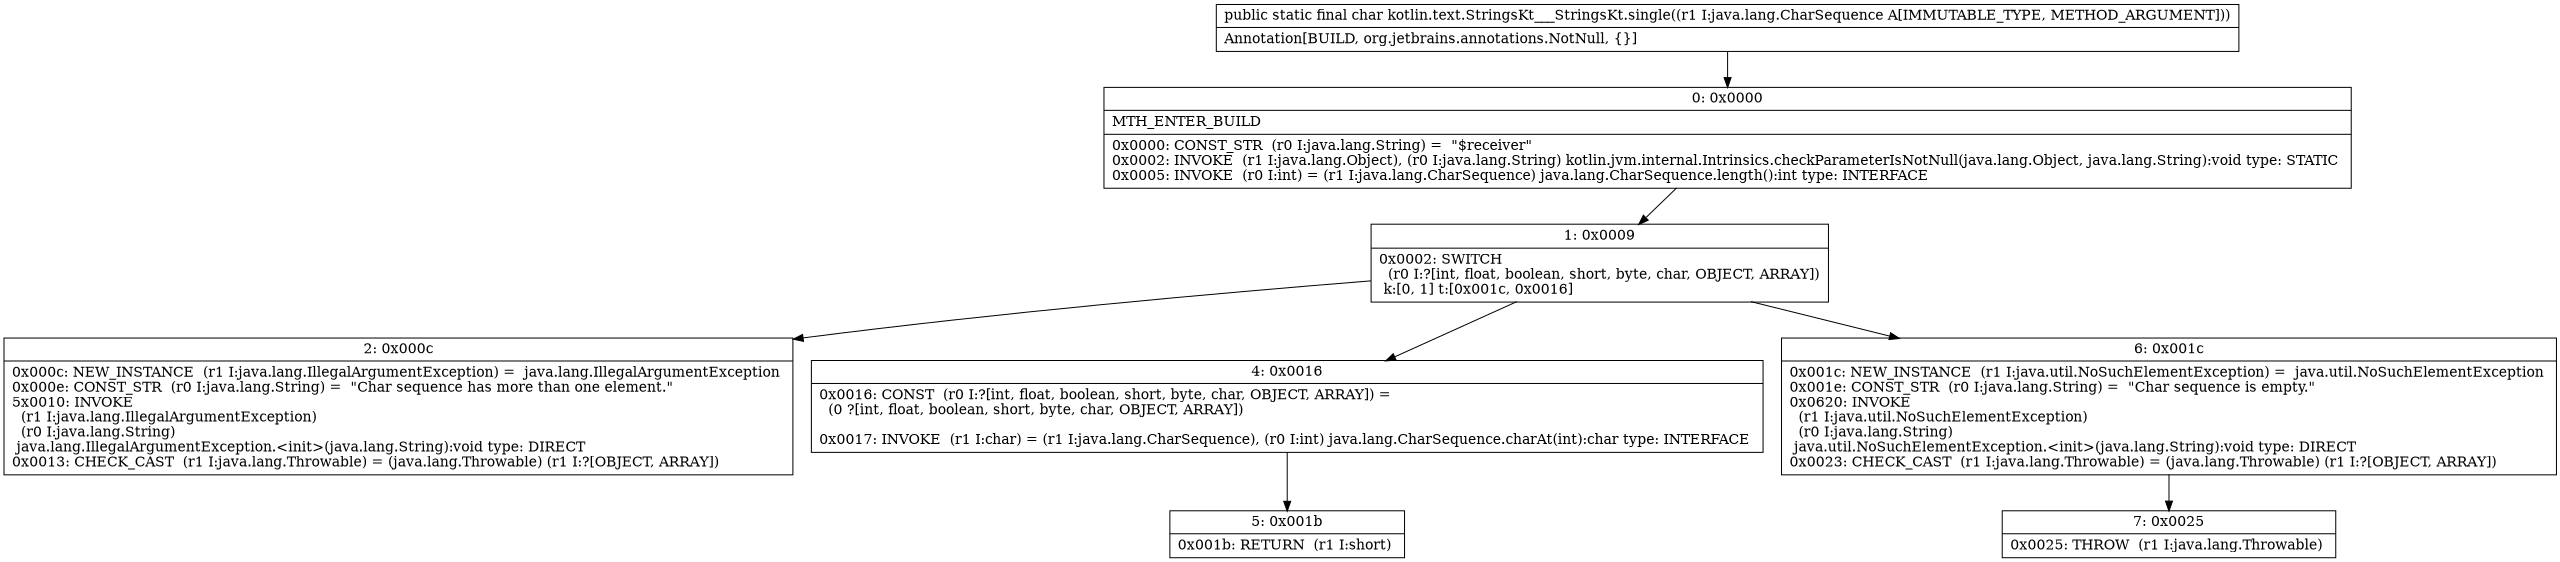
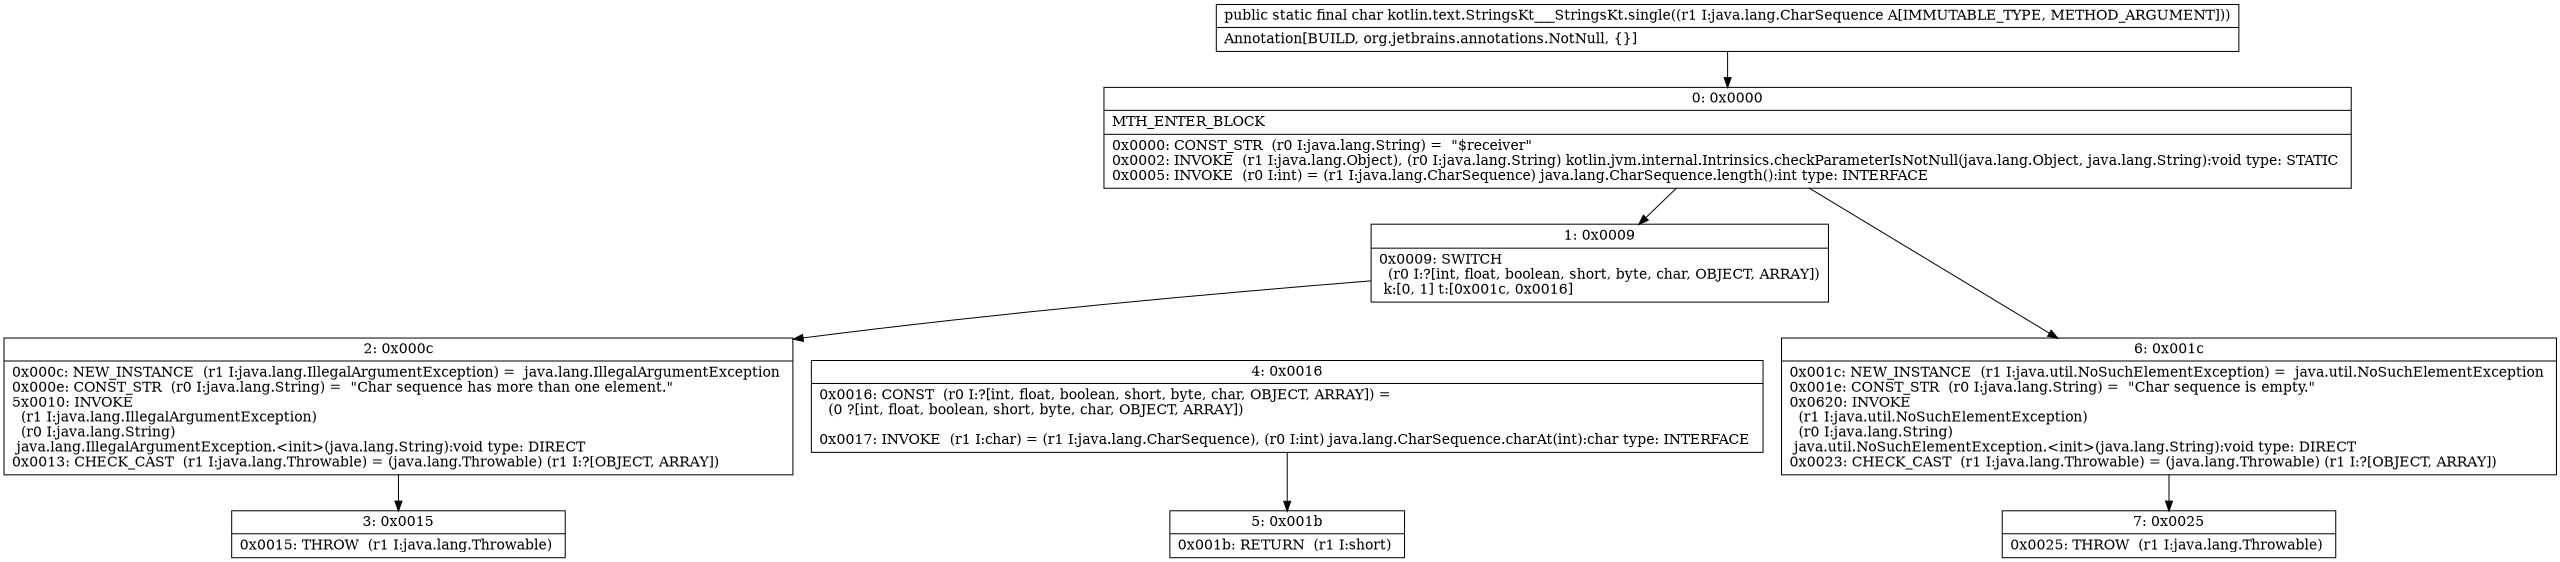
(1187, 122) -> (1189, 122)
(1445, 260) -> (1445, 260)
(1820, 319) -> (1929, 260)
(1456, 329) -> none
none -> (398, 534)
